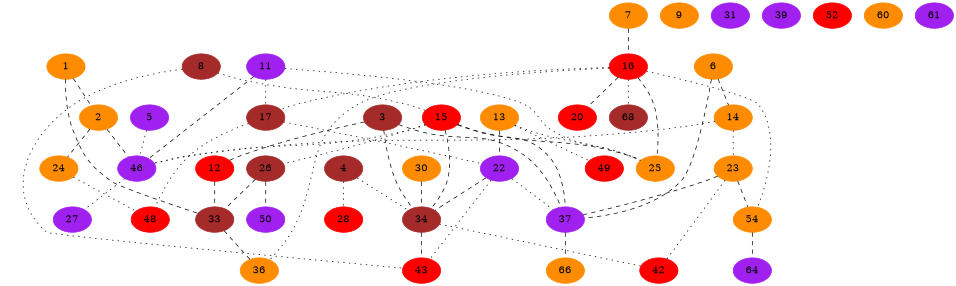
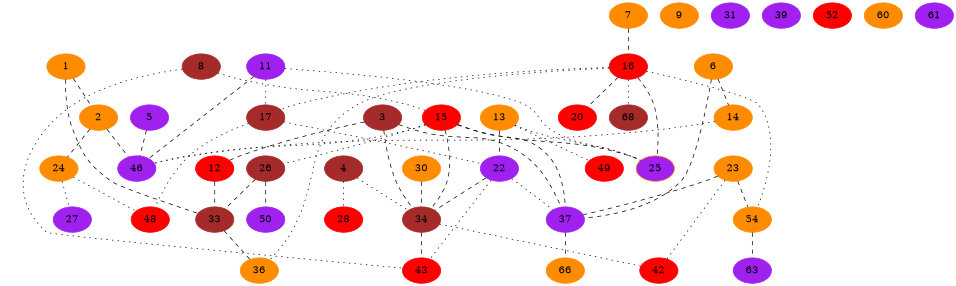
(143, 143) -> (143, 143)
(733, 143) -> none
(655, 169) -> (655, 169)
(109, 191) -> (66, 194)
(752, 271) -> (752, 271)
